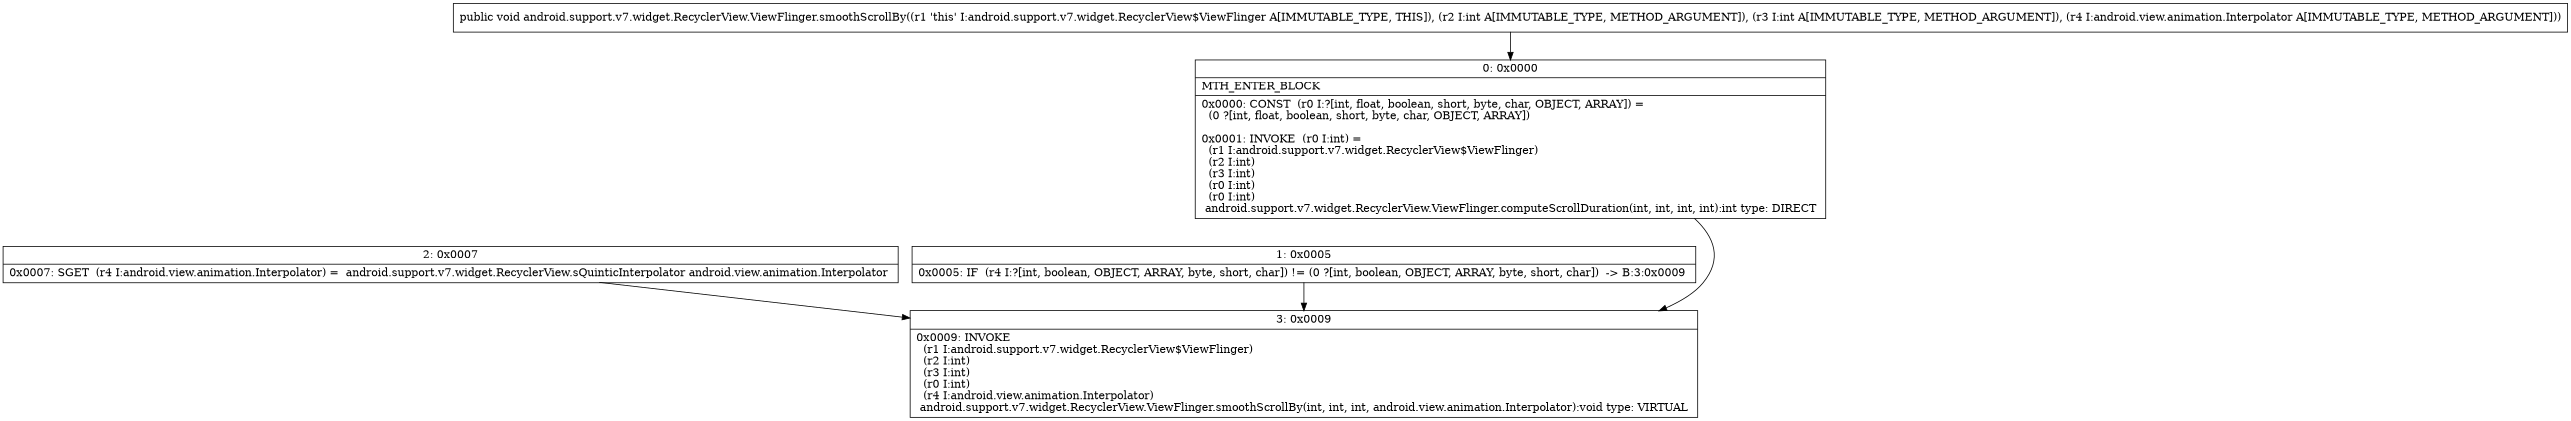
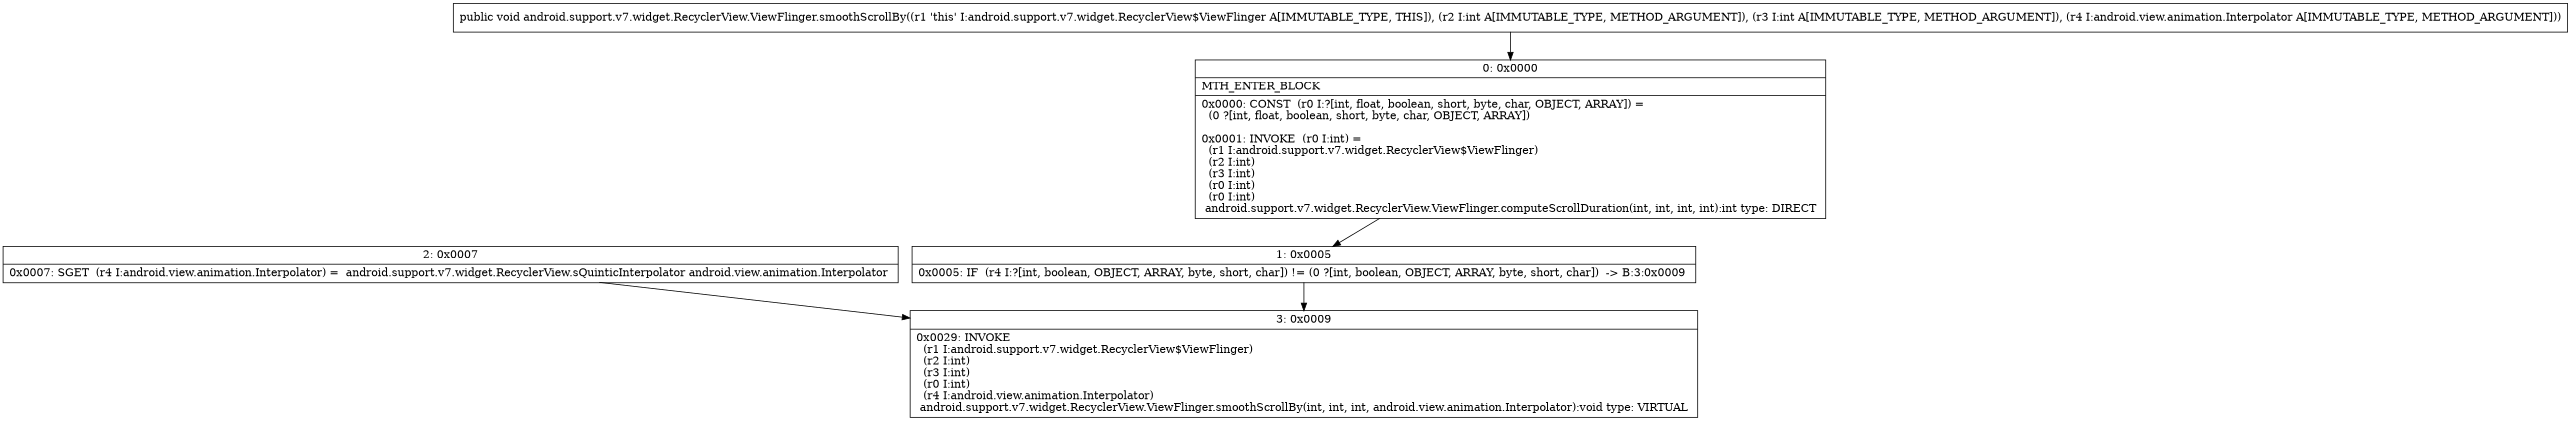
(1711, 271) -> (1360, 230)
(967, 338) -> (967, 338)
